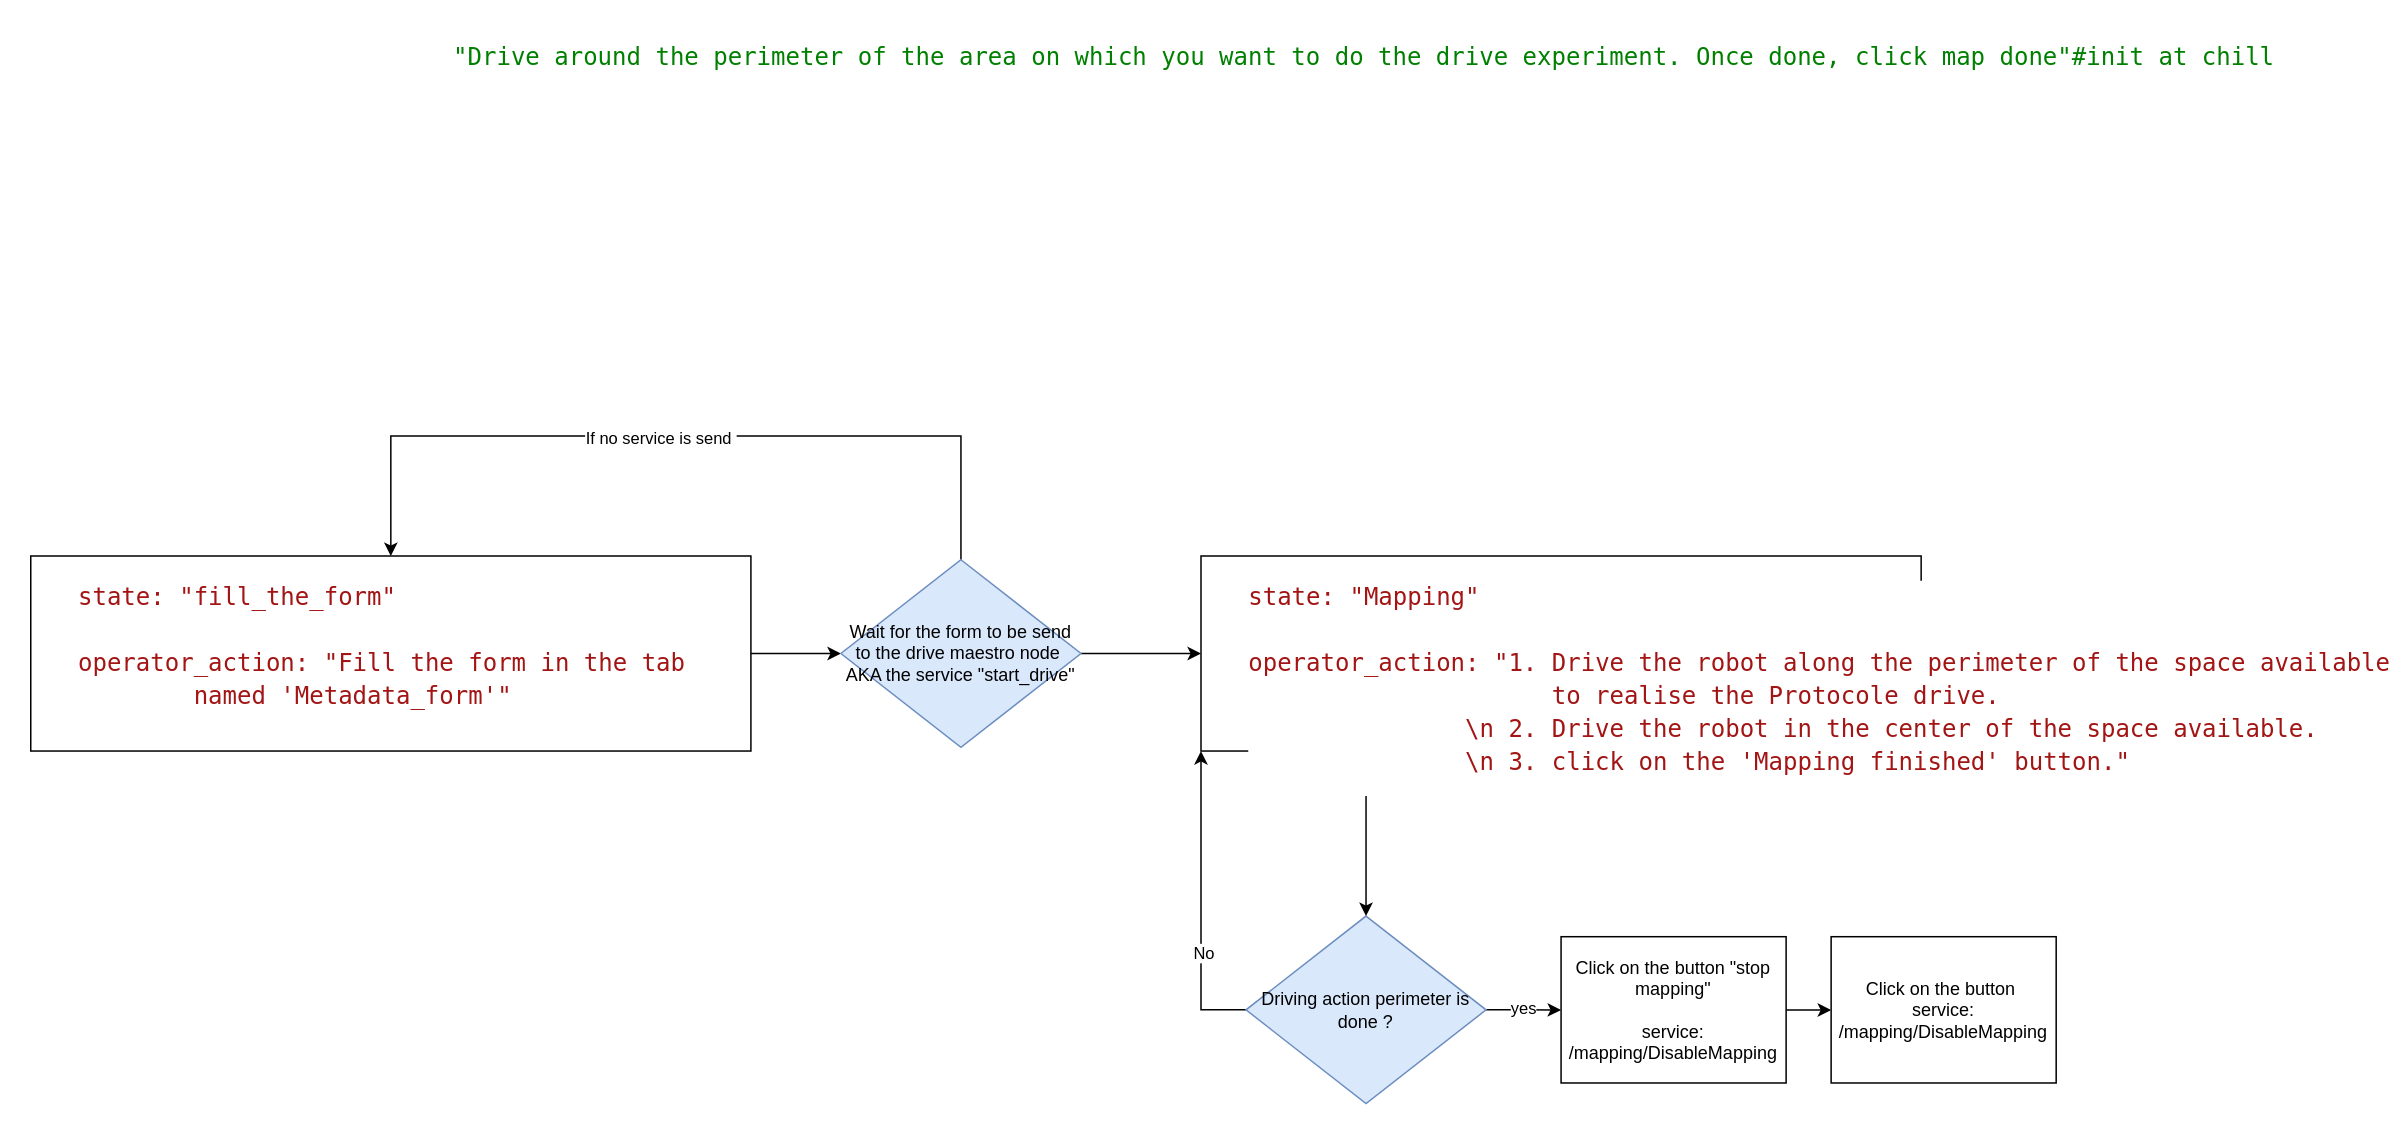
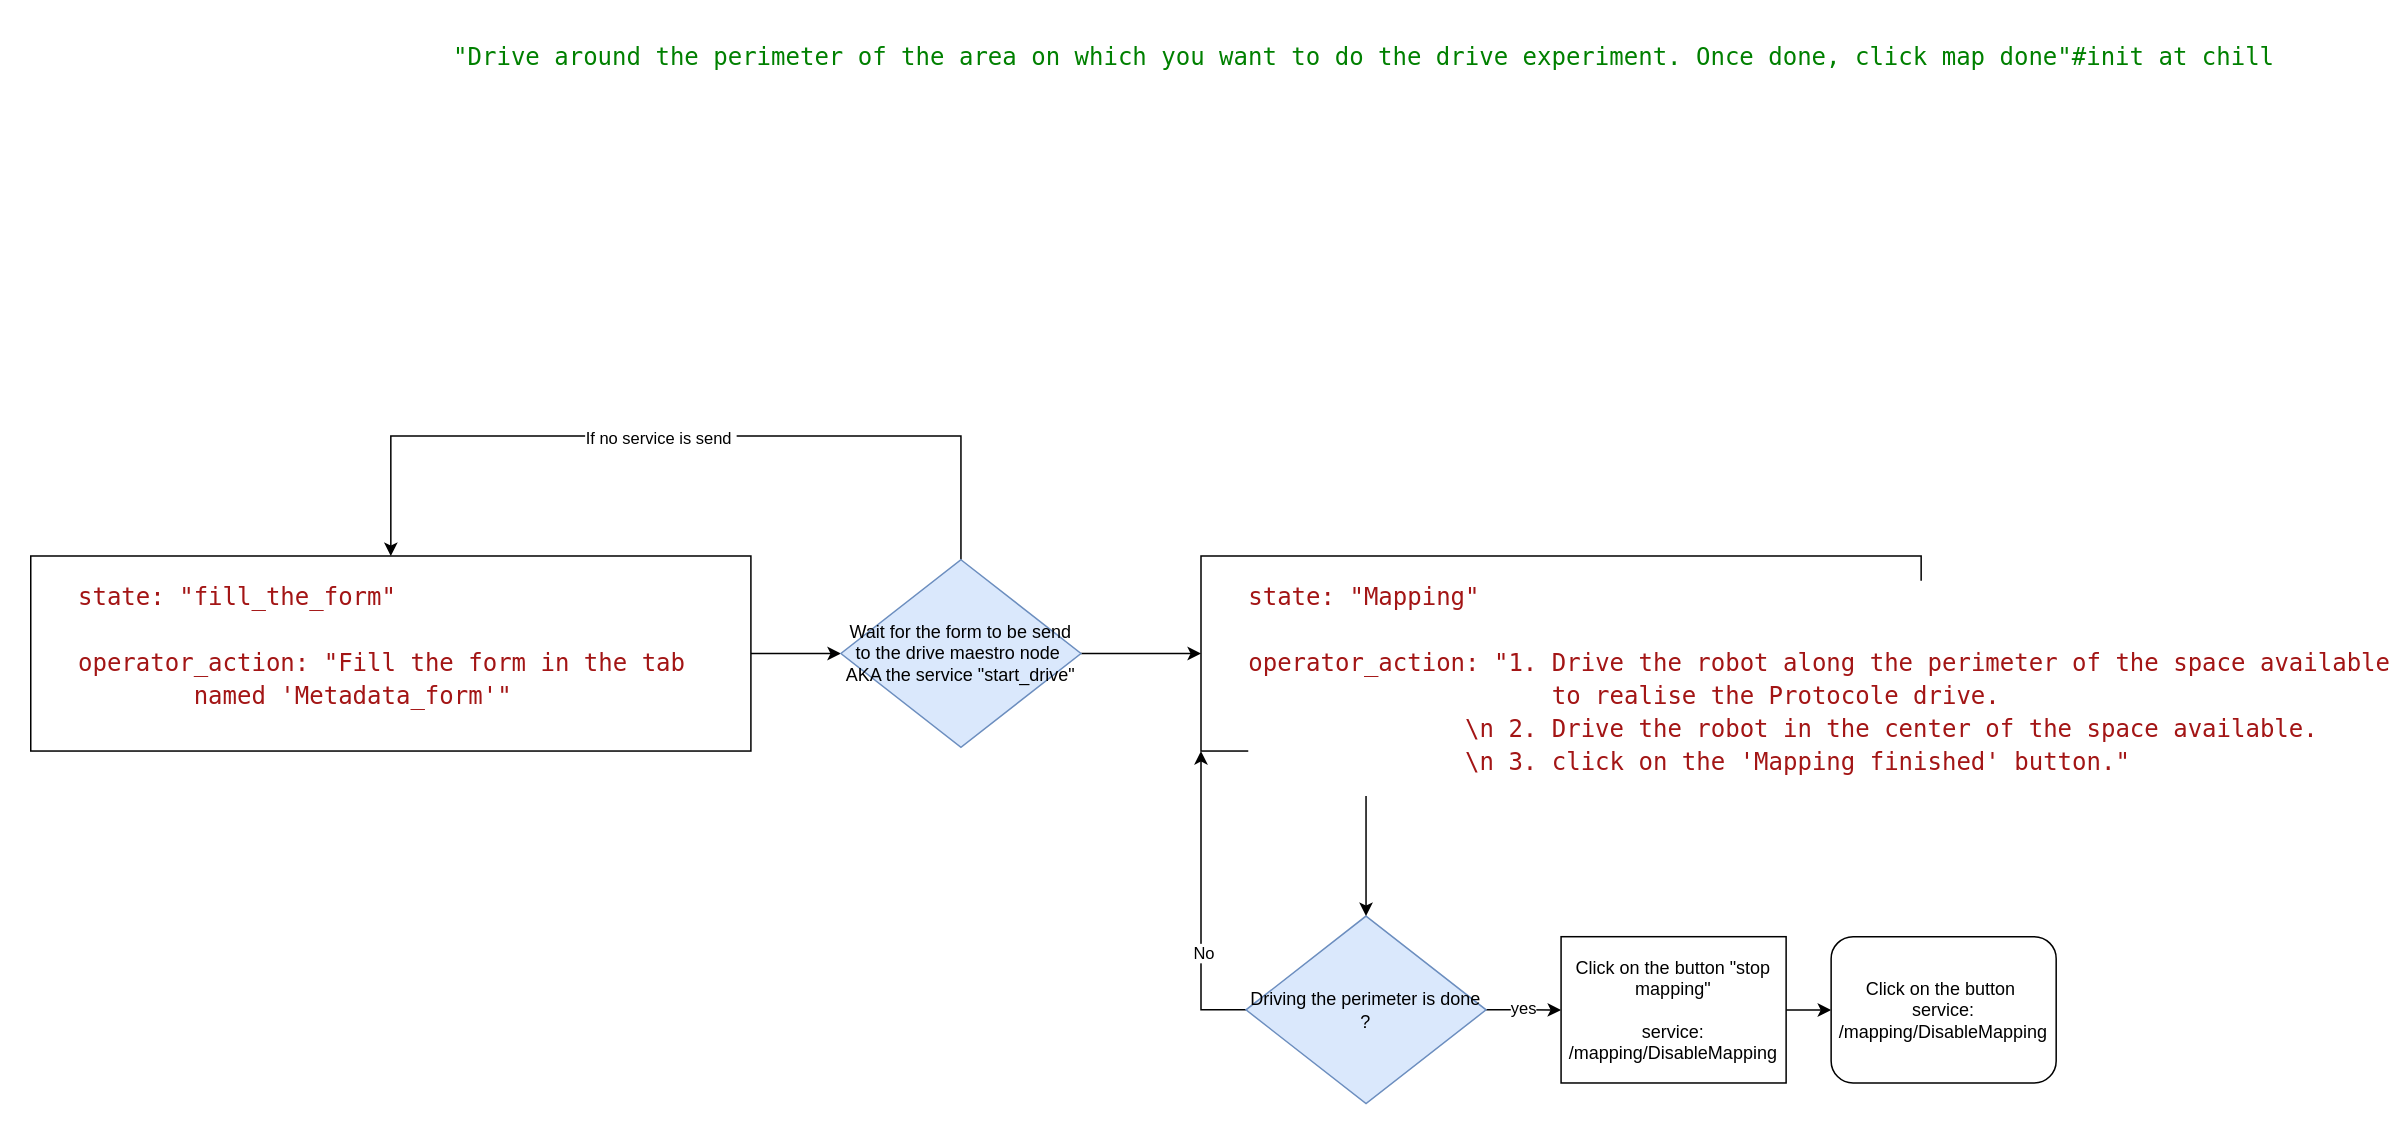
(1366, 1010) -> (1366, 1010)
(1943, 1010) -> (1943, 1010)
